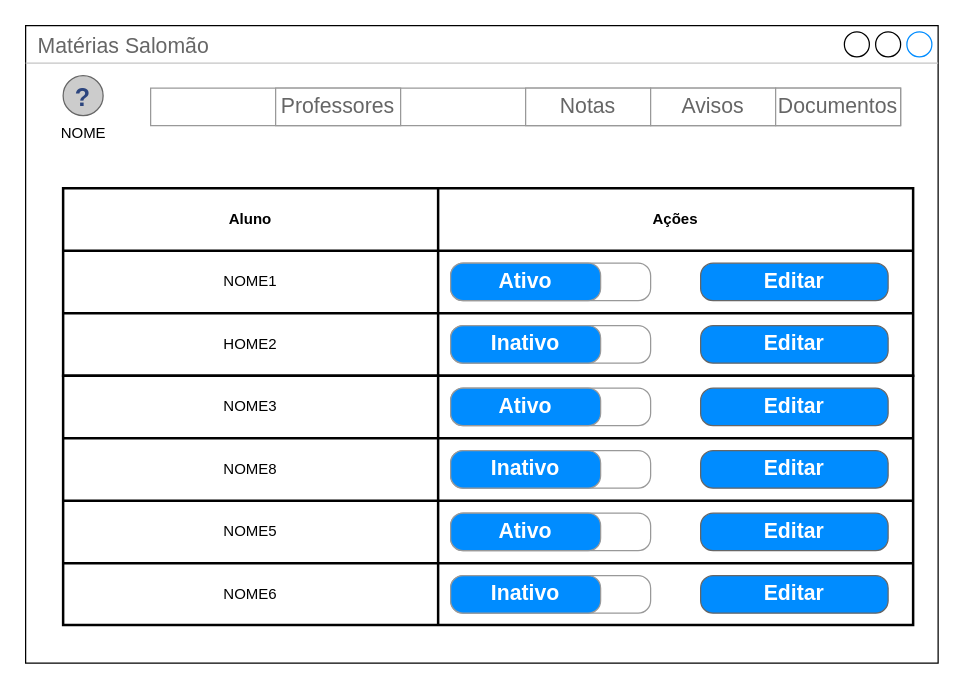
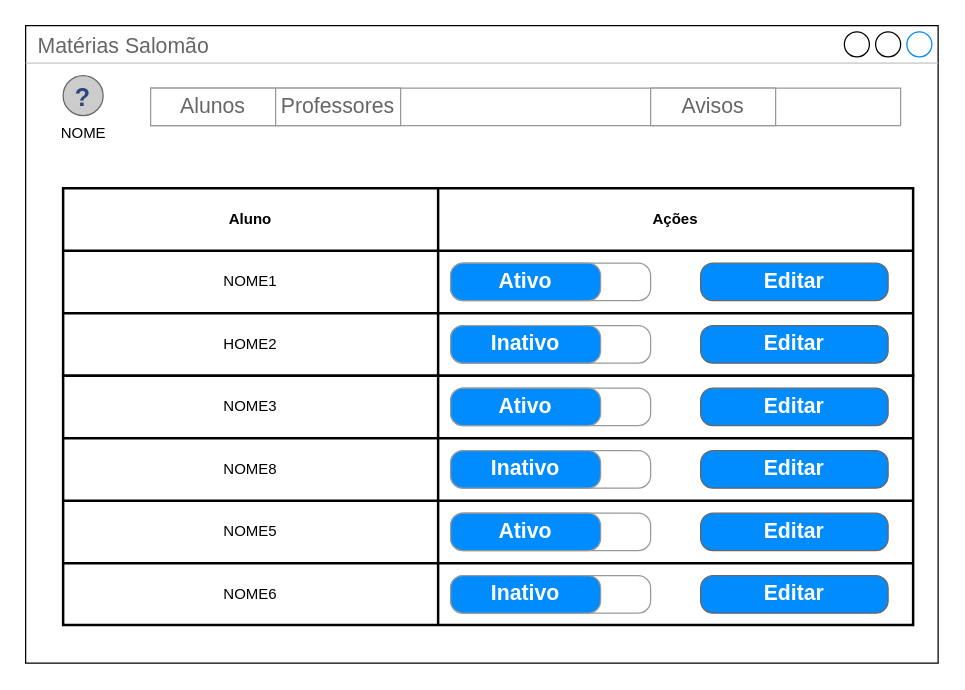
none -> (213, 107)
(588, 107) -> none
(838, 107) -> none
